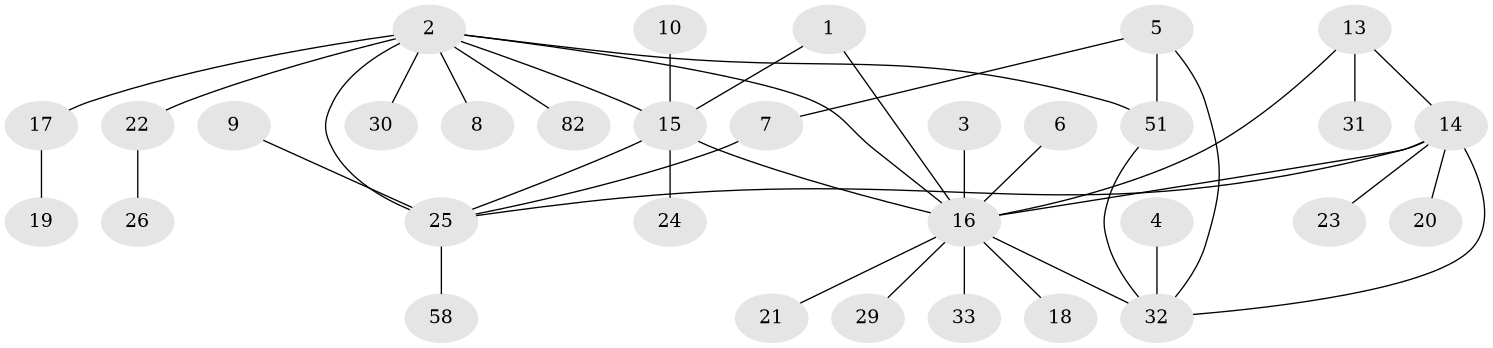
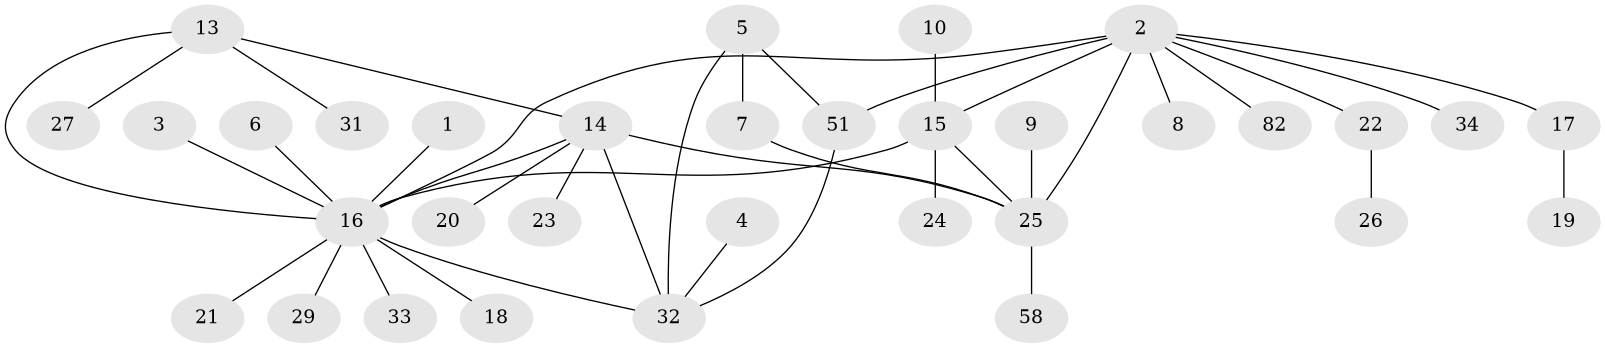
(755, 74) -> none
none -> (63, 126)
(381, 126) -> (1468, 126)
